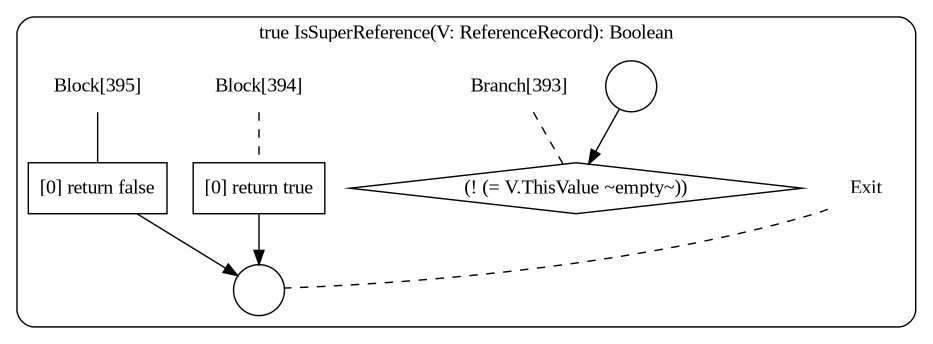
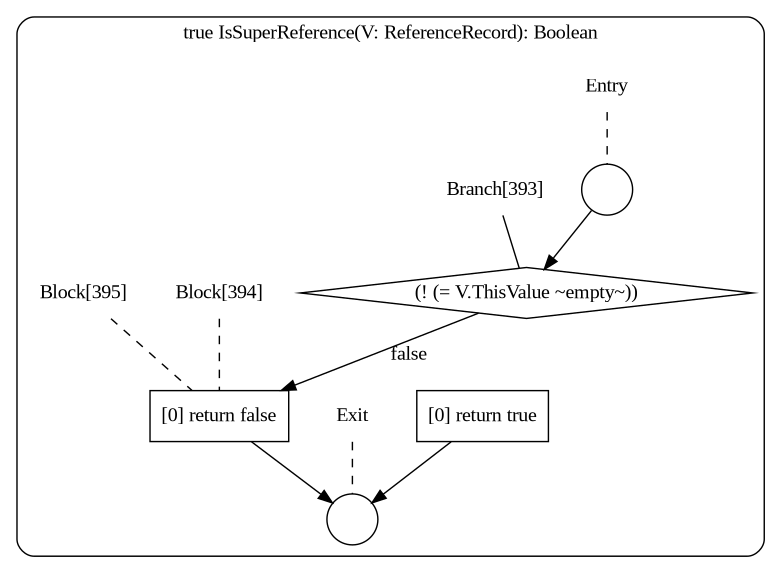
none -> (607, 86)
(98, 137) -> (151, 355)
(259, 137) -> (219, 355)
(548, 138) -> (511, 242)
none -> (387, 349)
